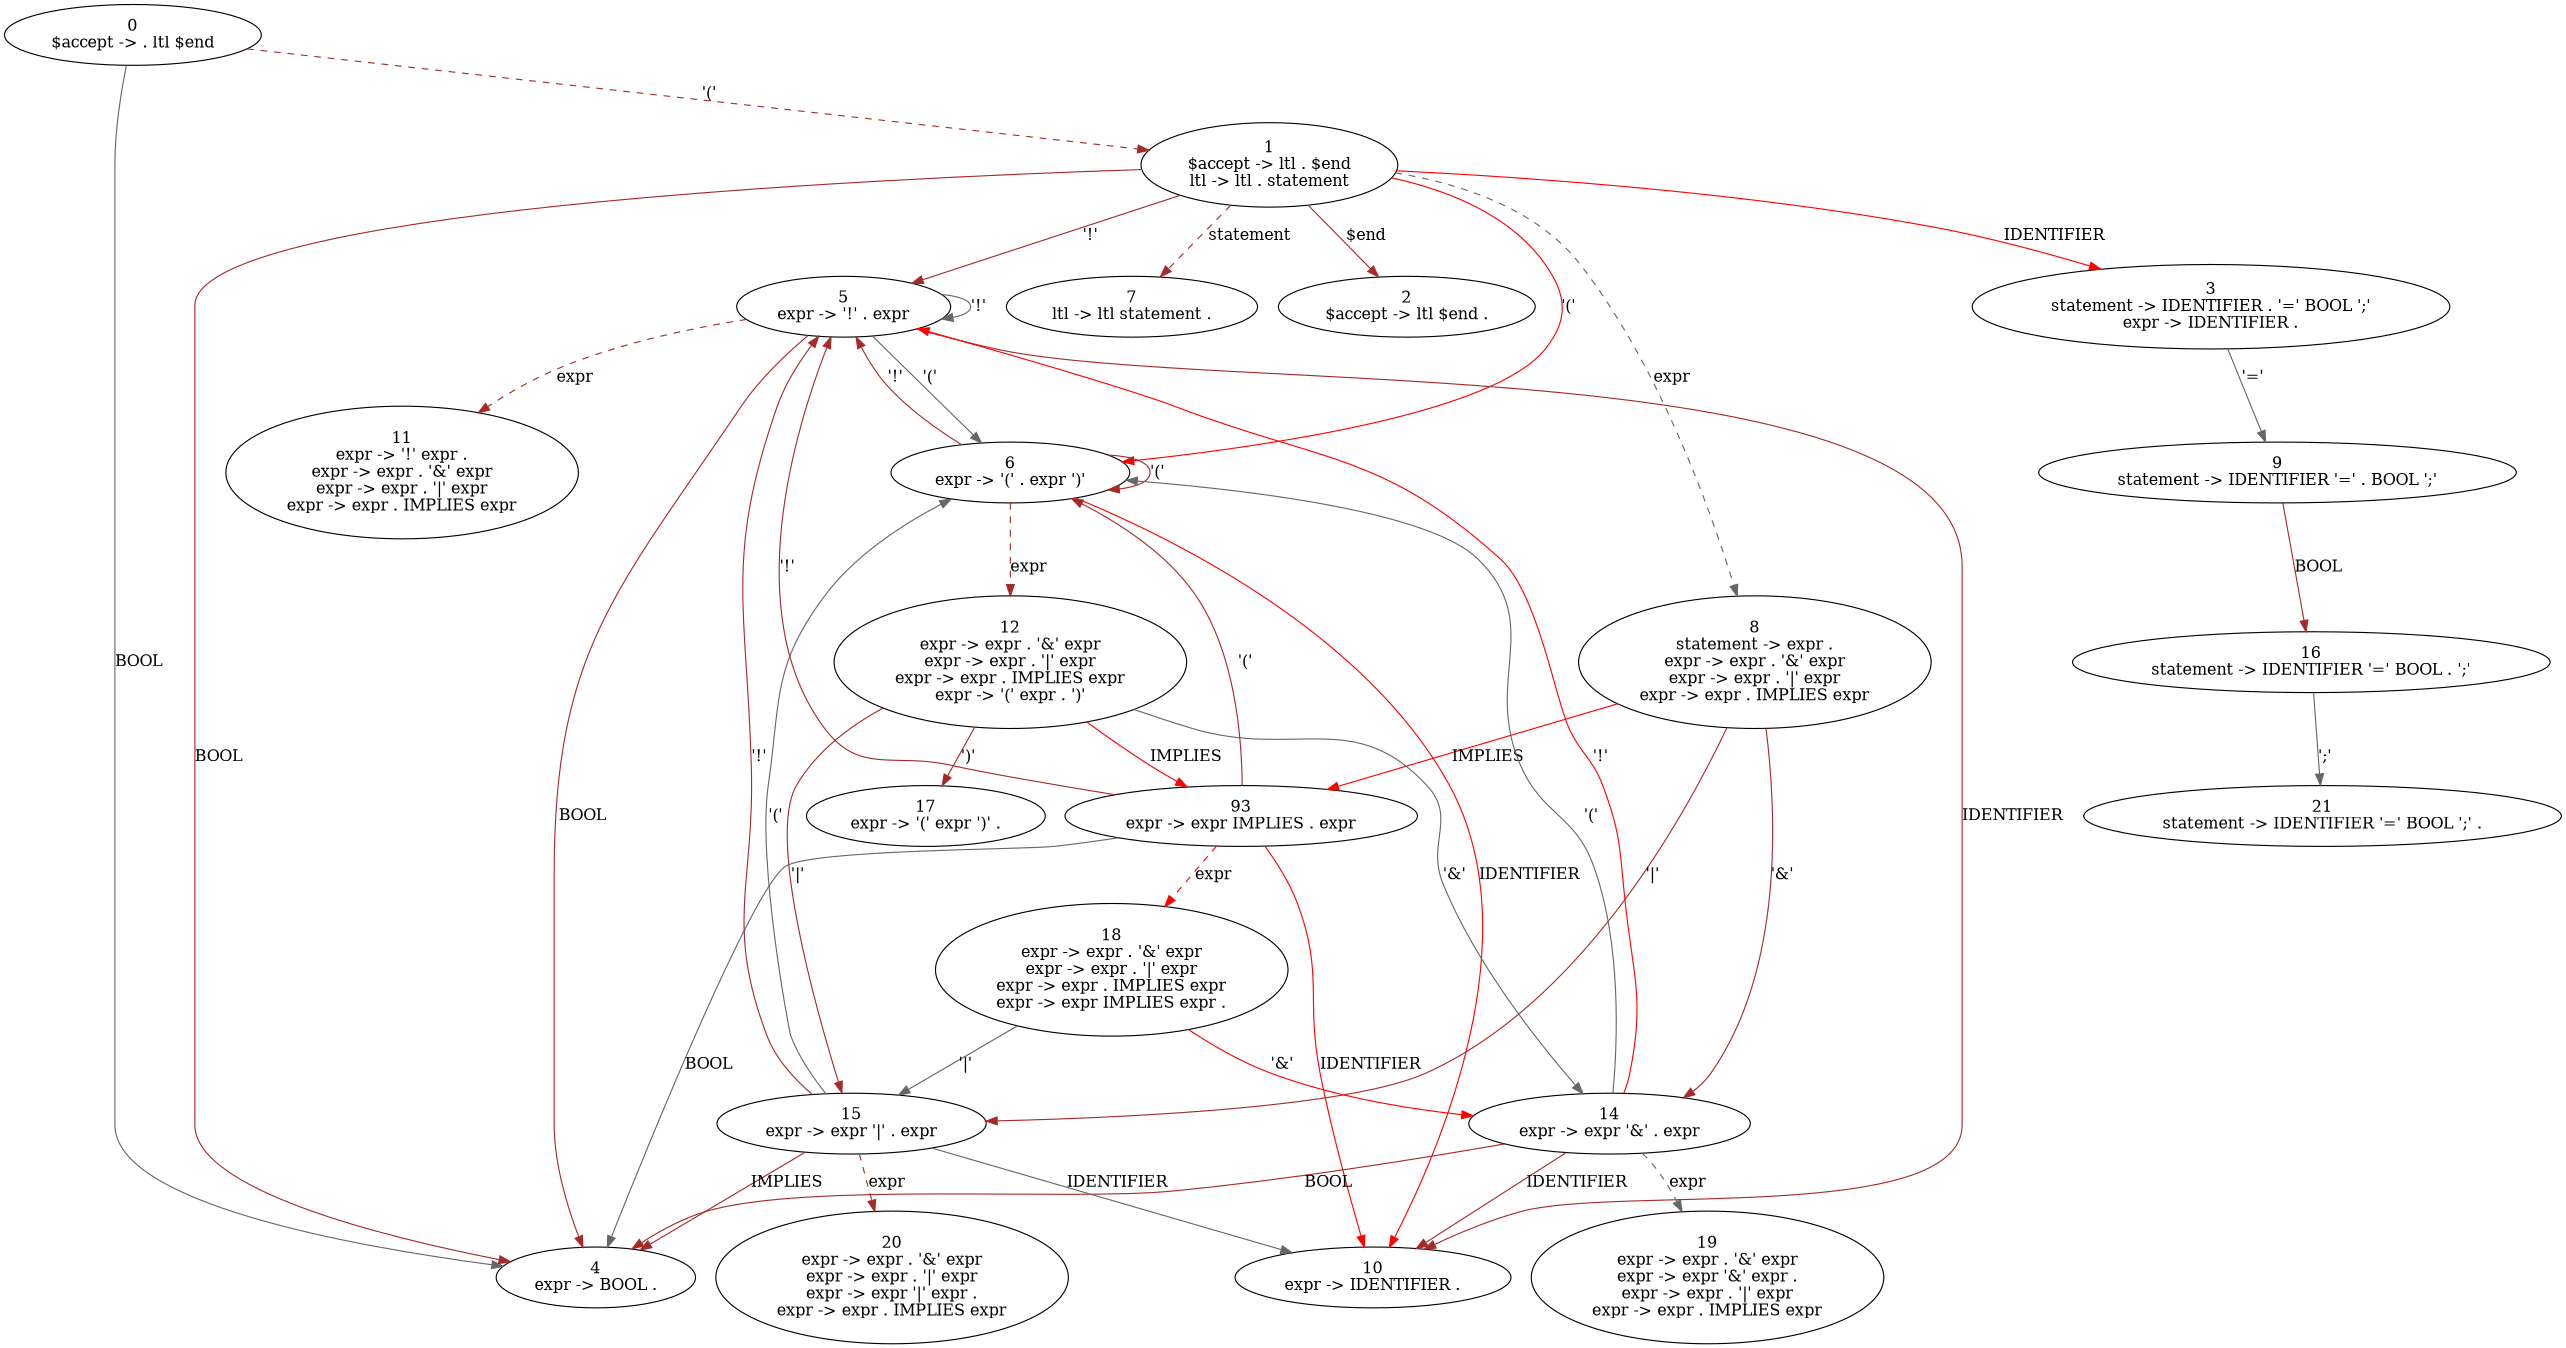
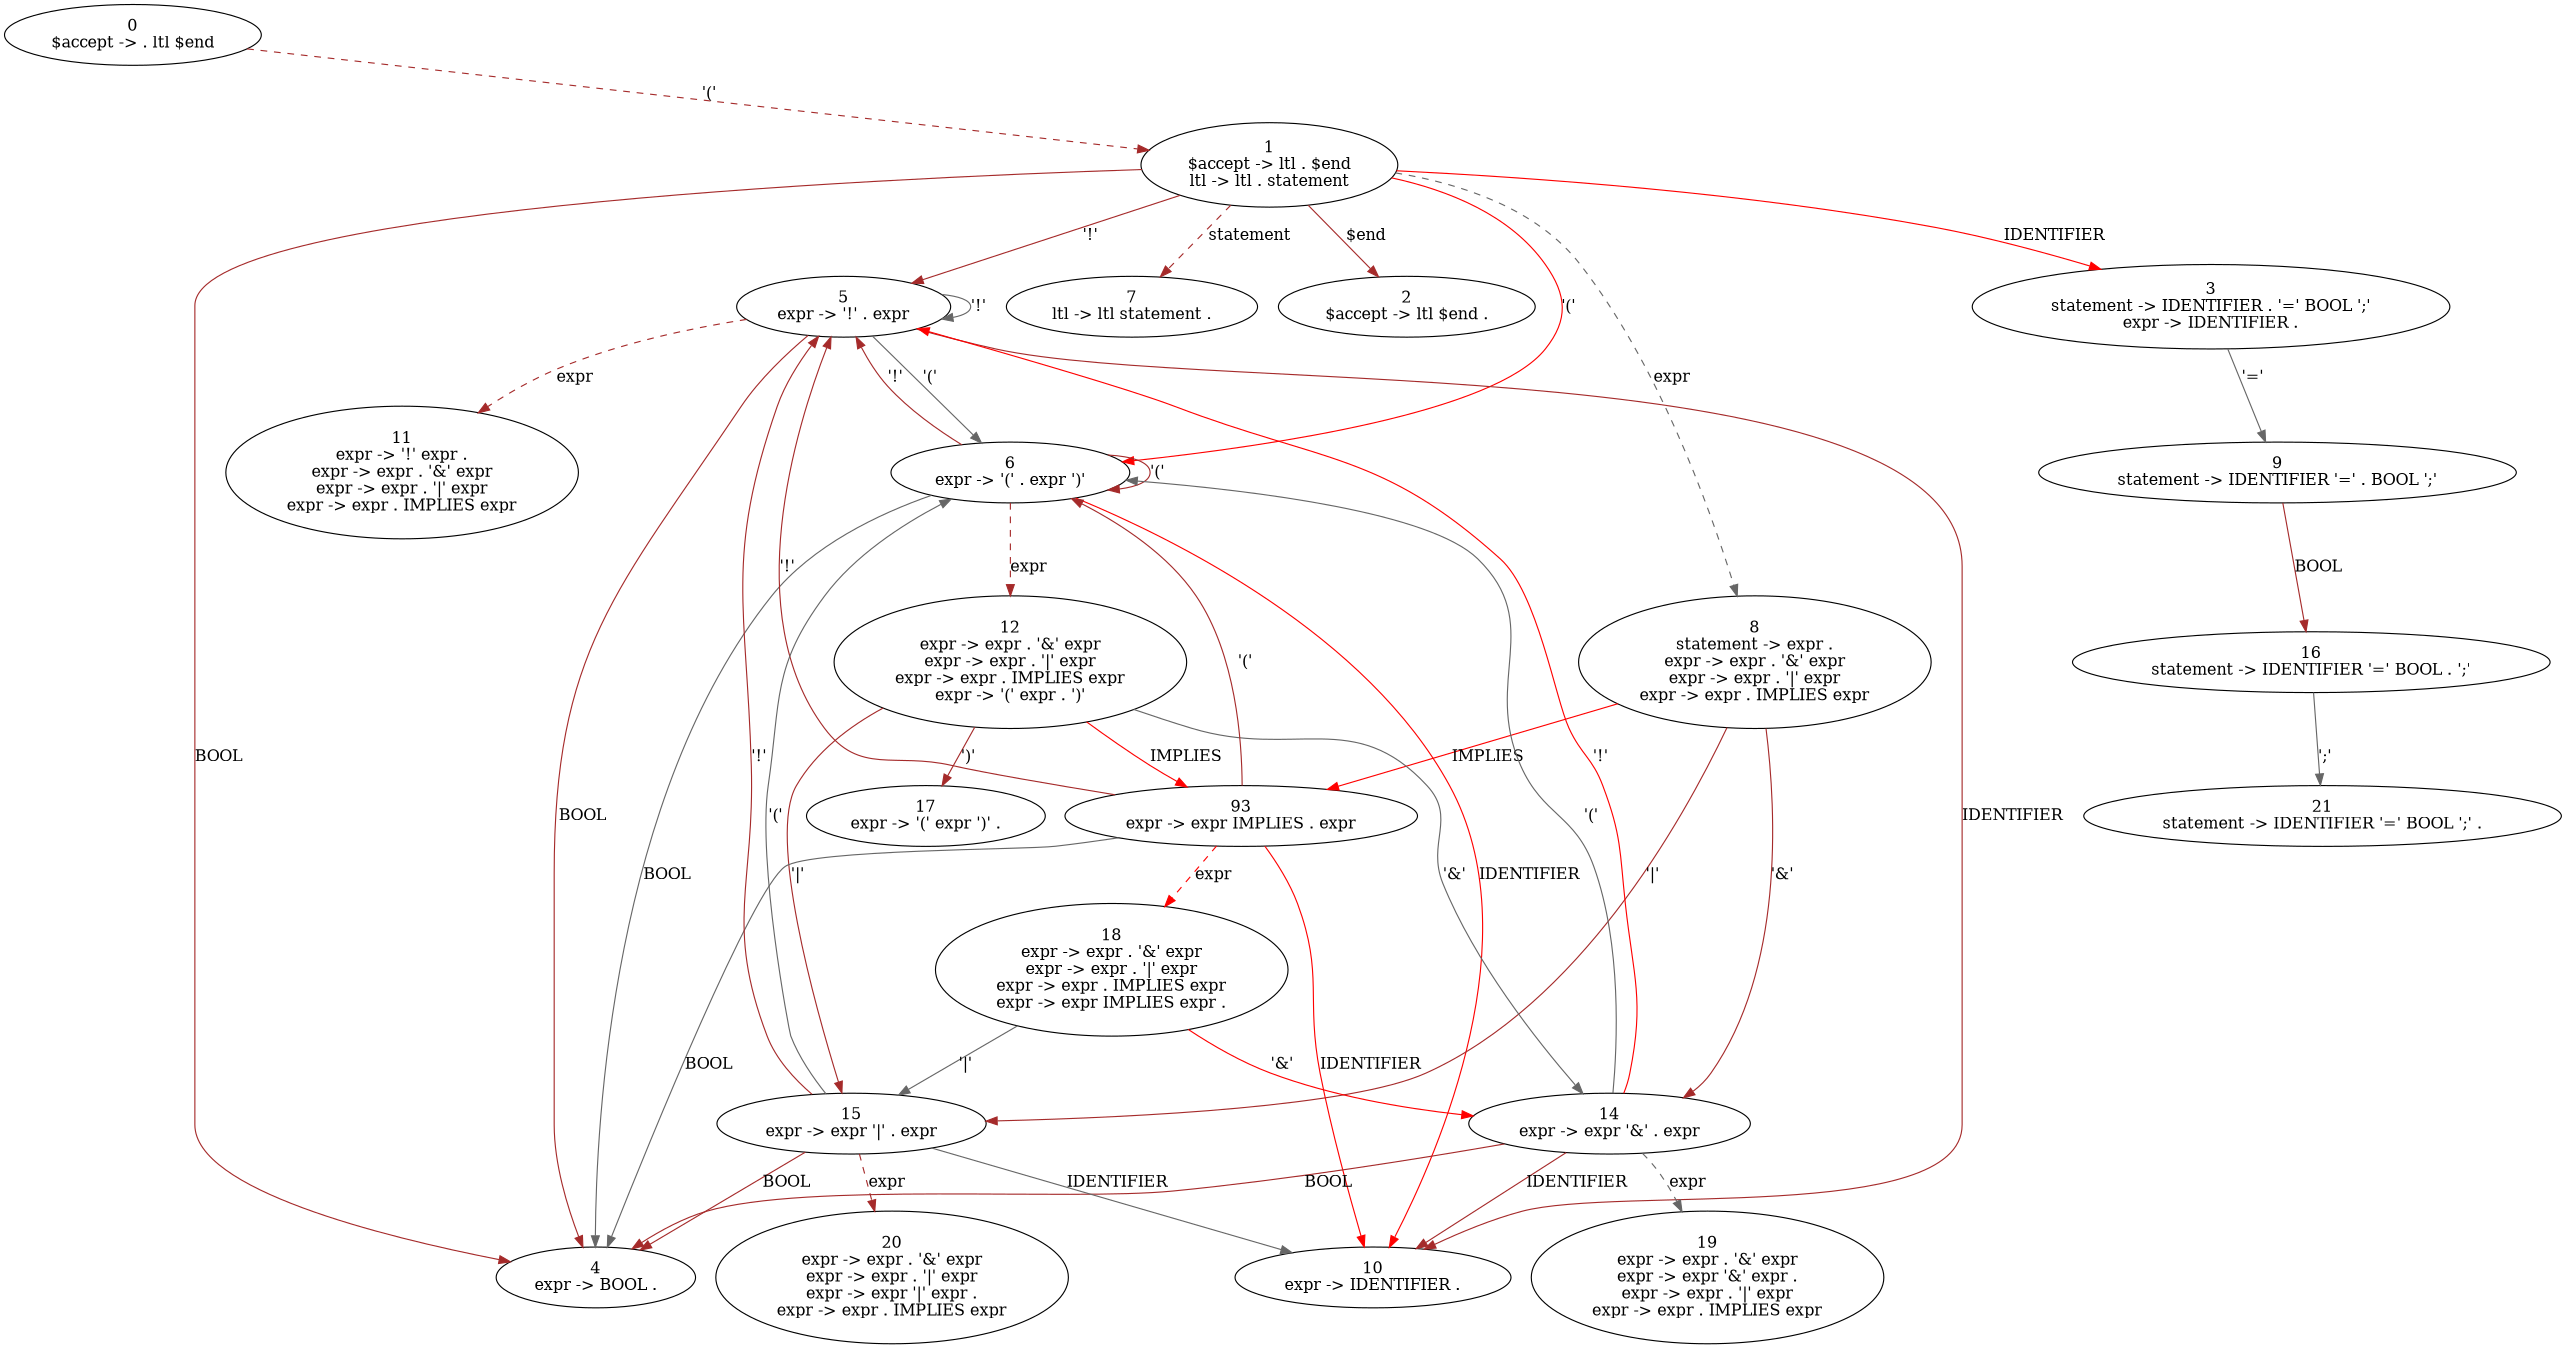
(115, 804) -> (662, 810)
(787, 1183) -> (787, 1183)
